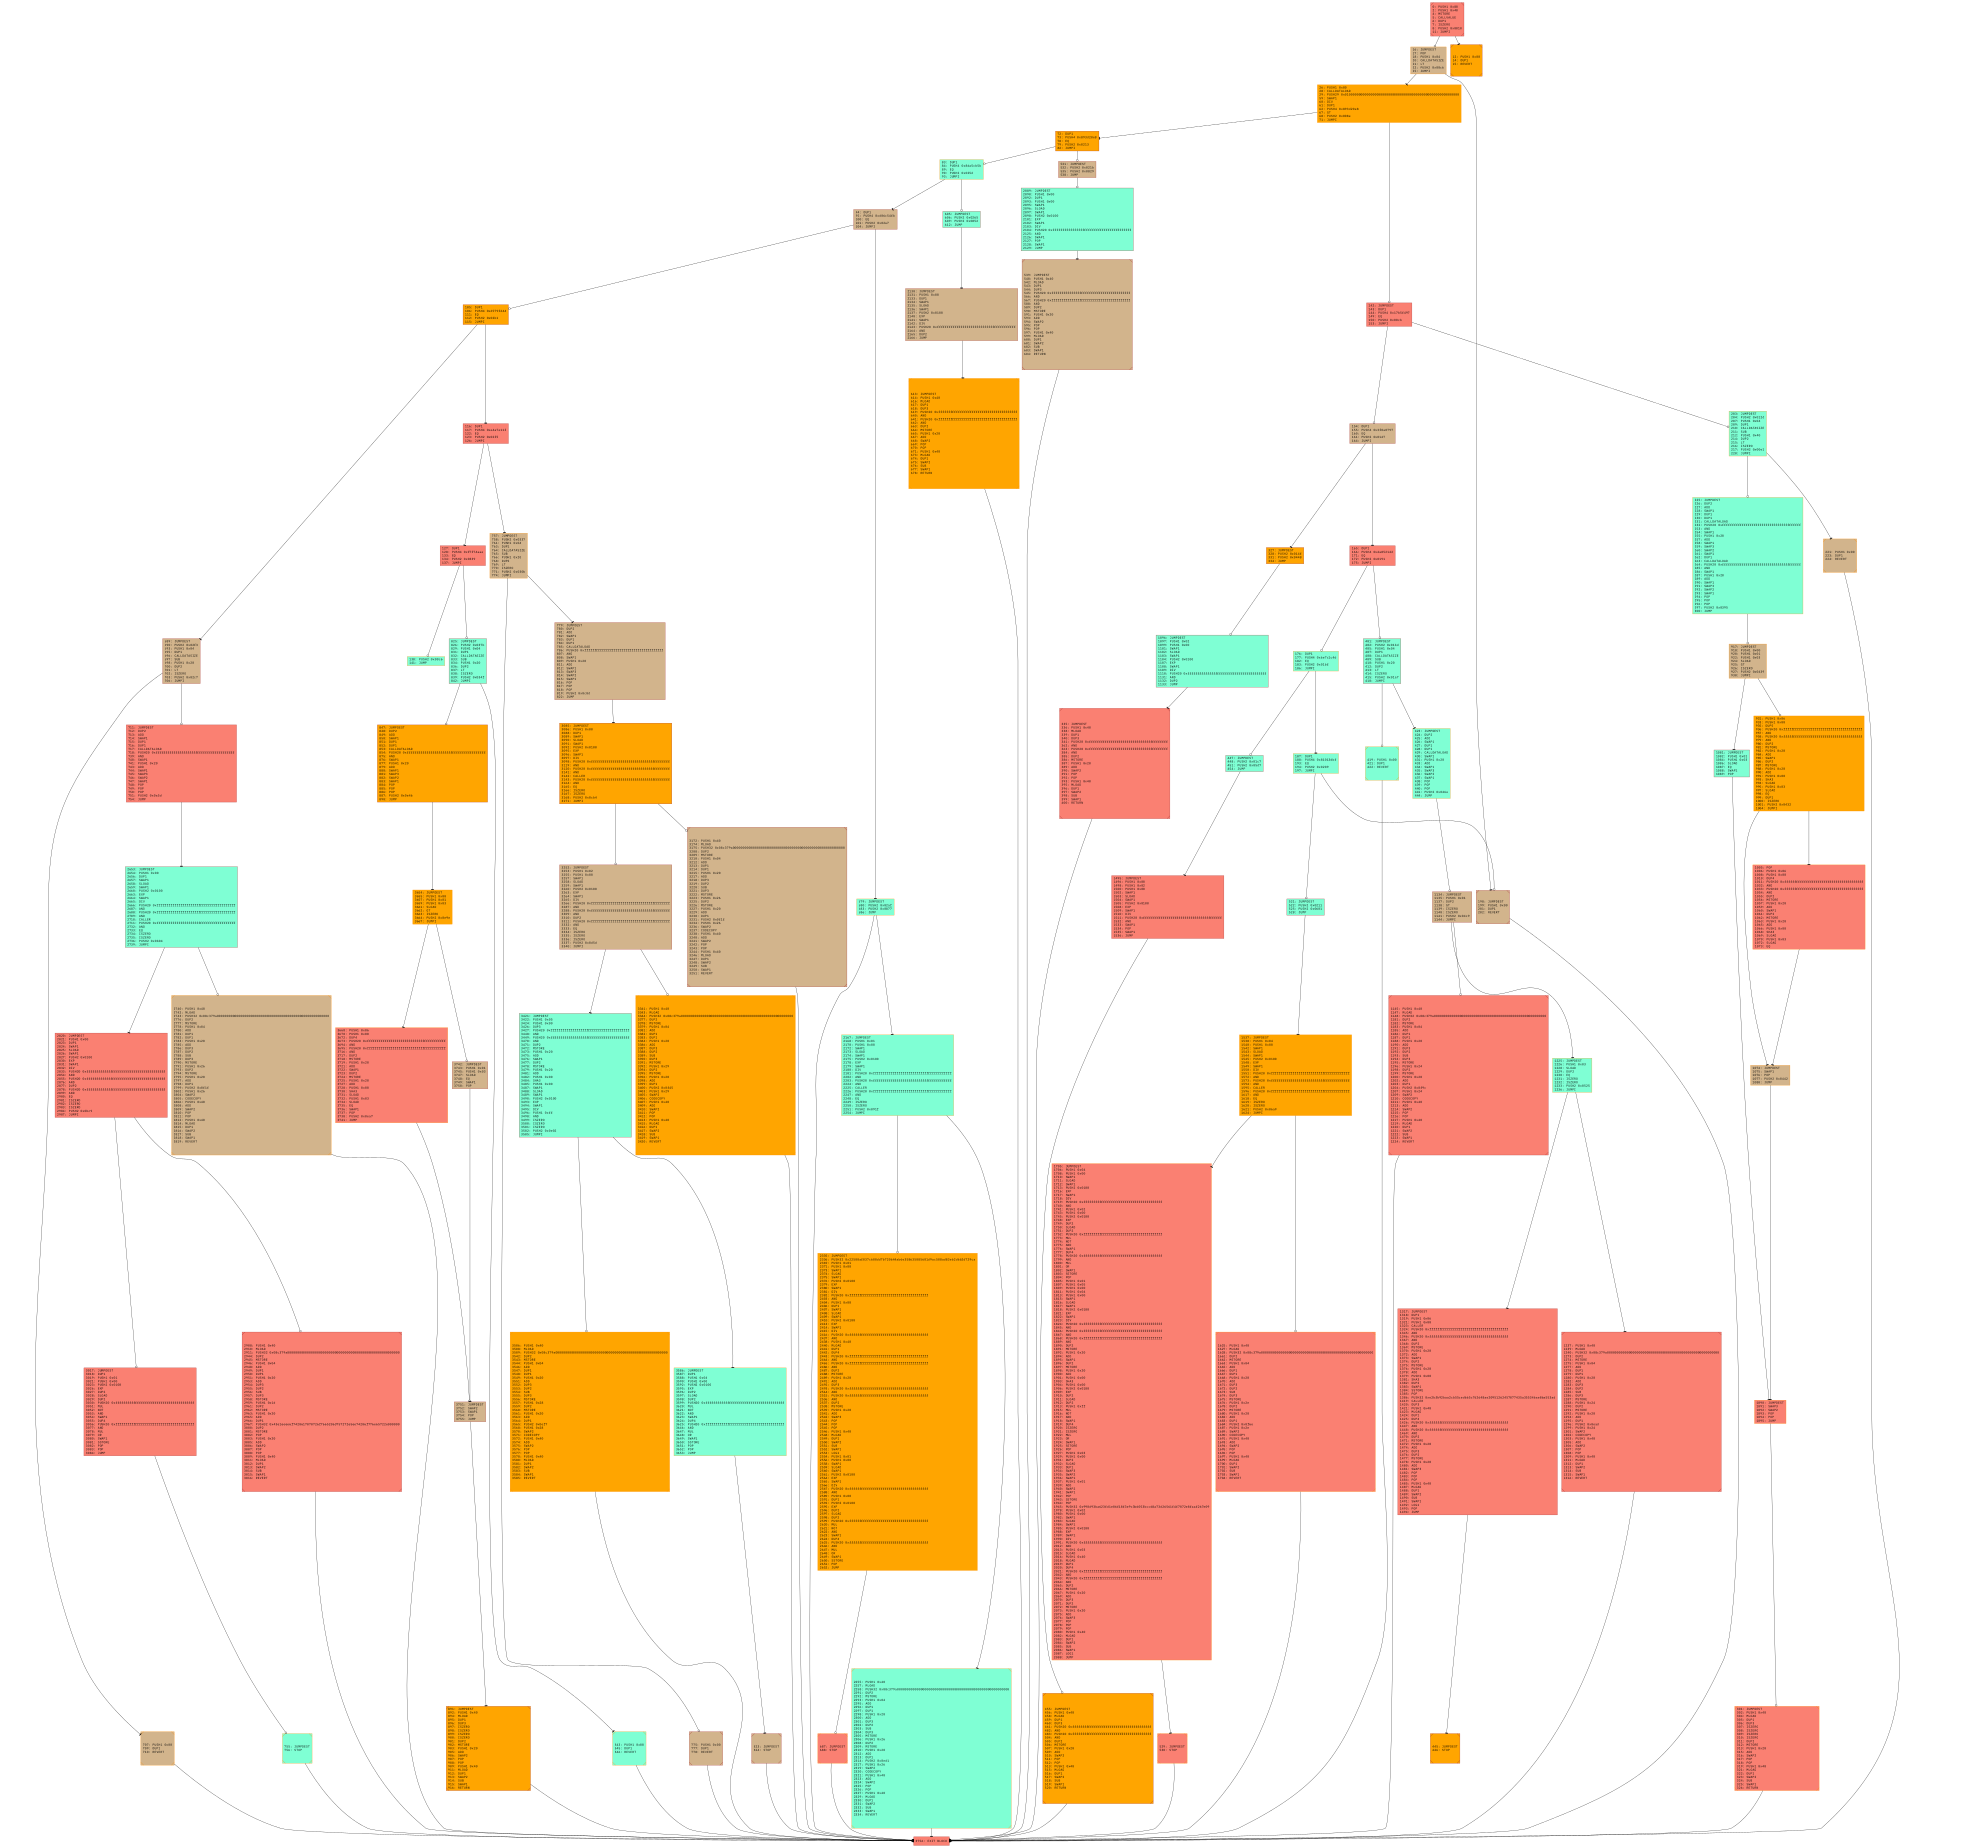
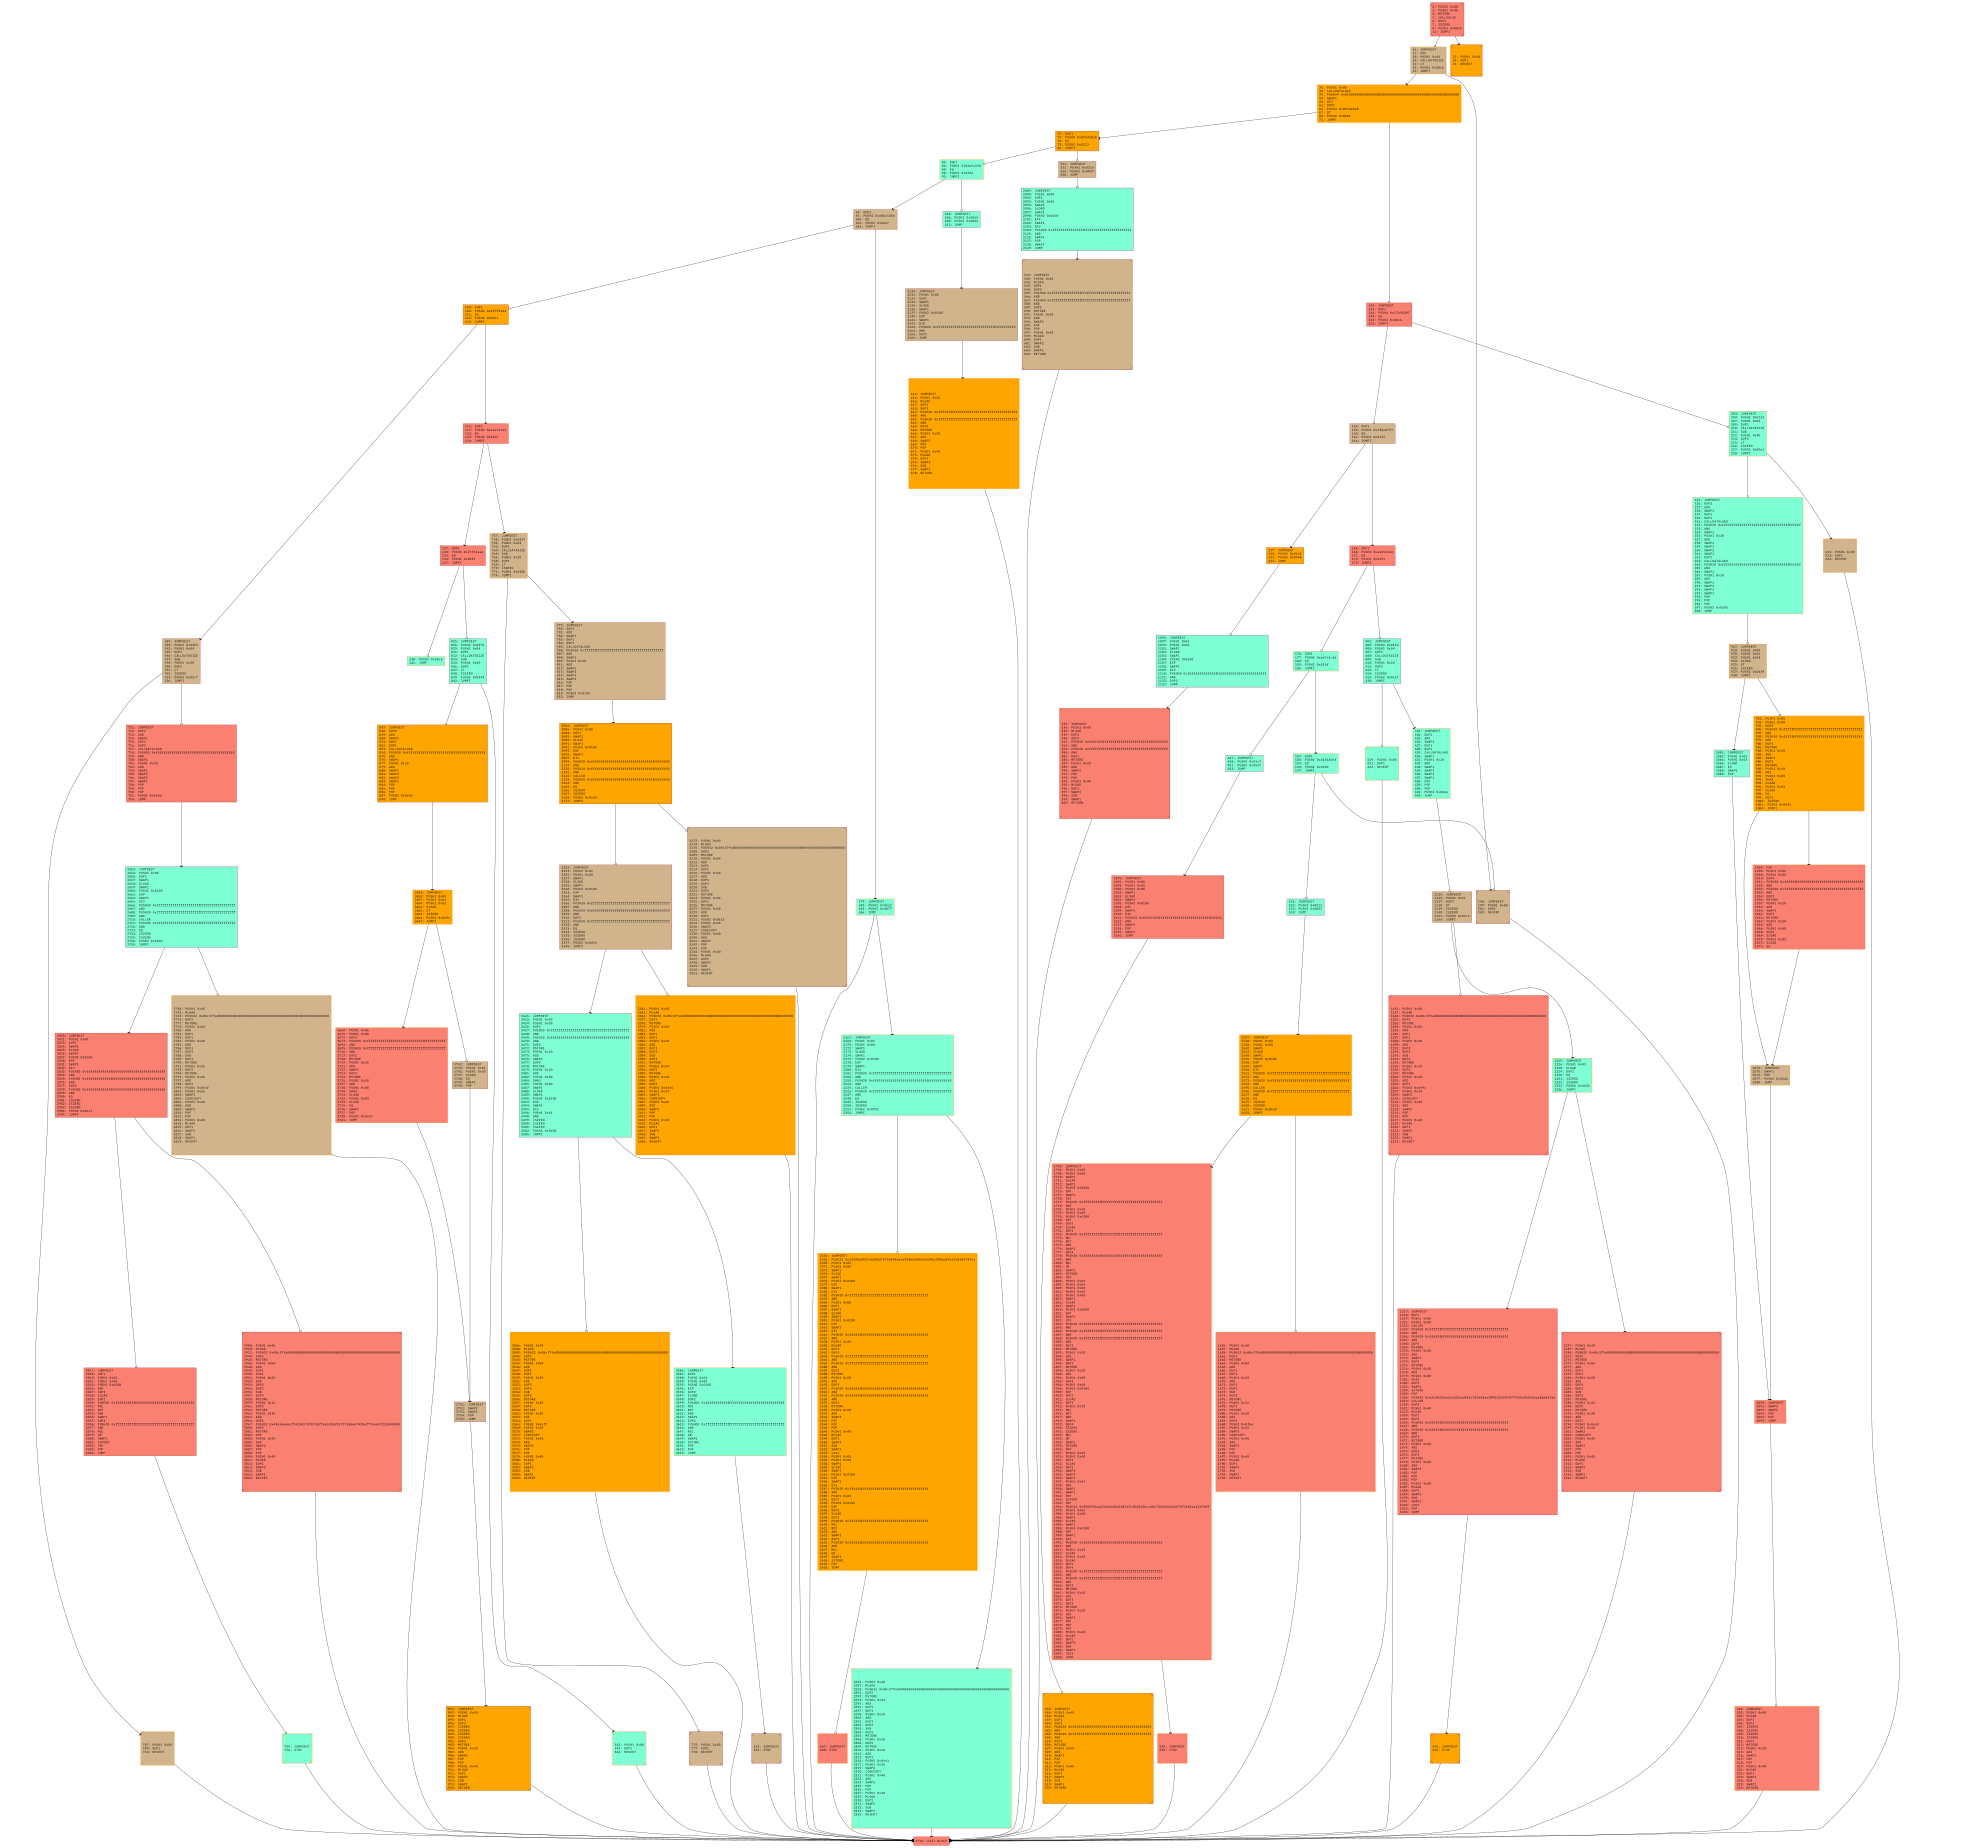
none -> (1279, 1837)
